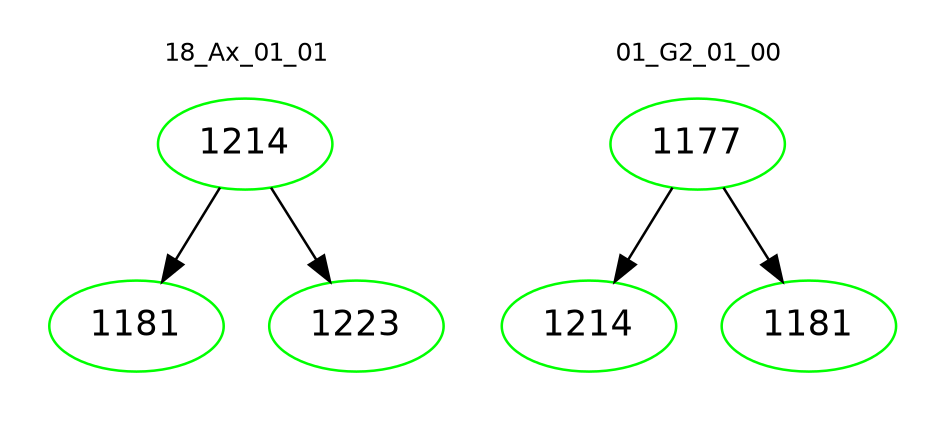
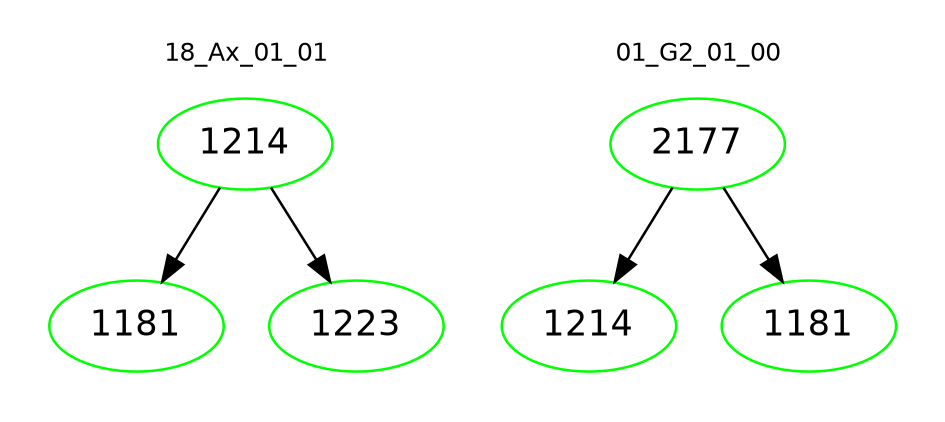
(698, 144) -> (698, 144)
